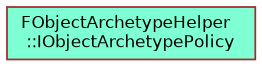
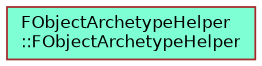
(131, 33) -> (131, 33)
